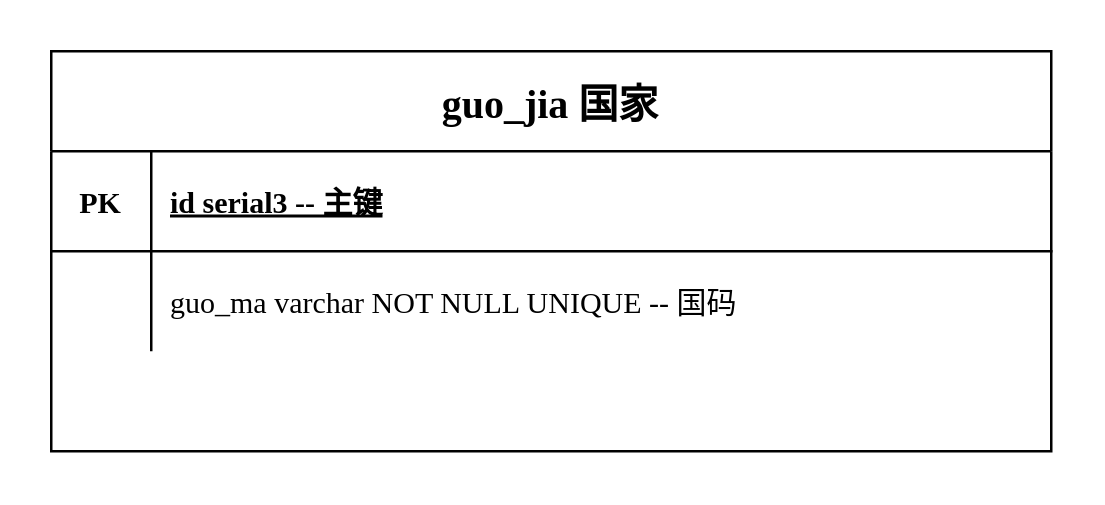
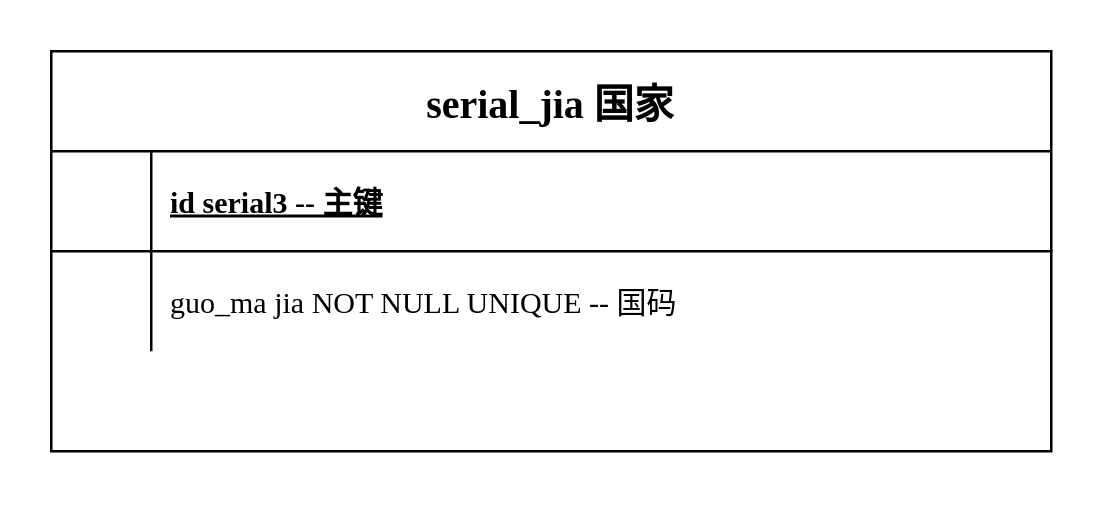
(550, 104) -> (550, 104)
(101, 201) -> none
(474, 303) -> (436, 303)
